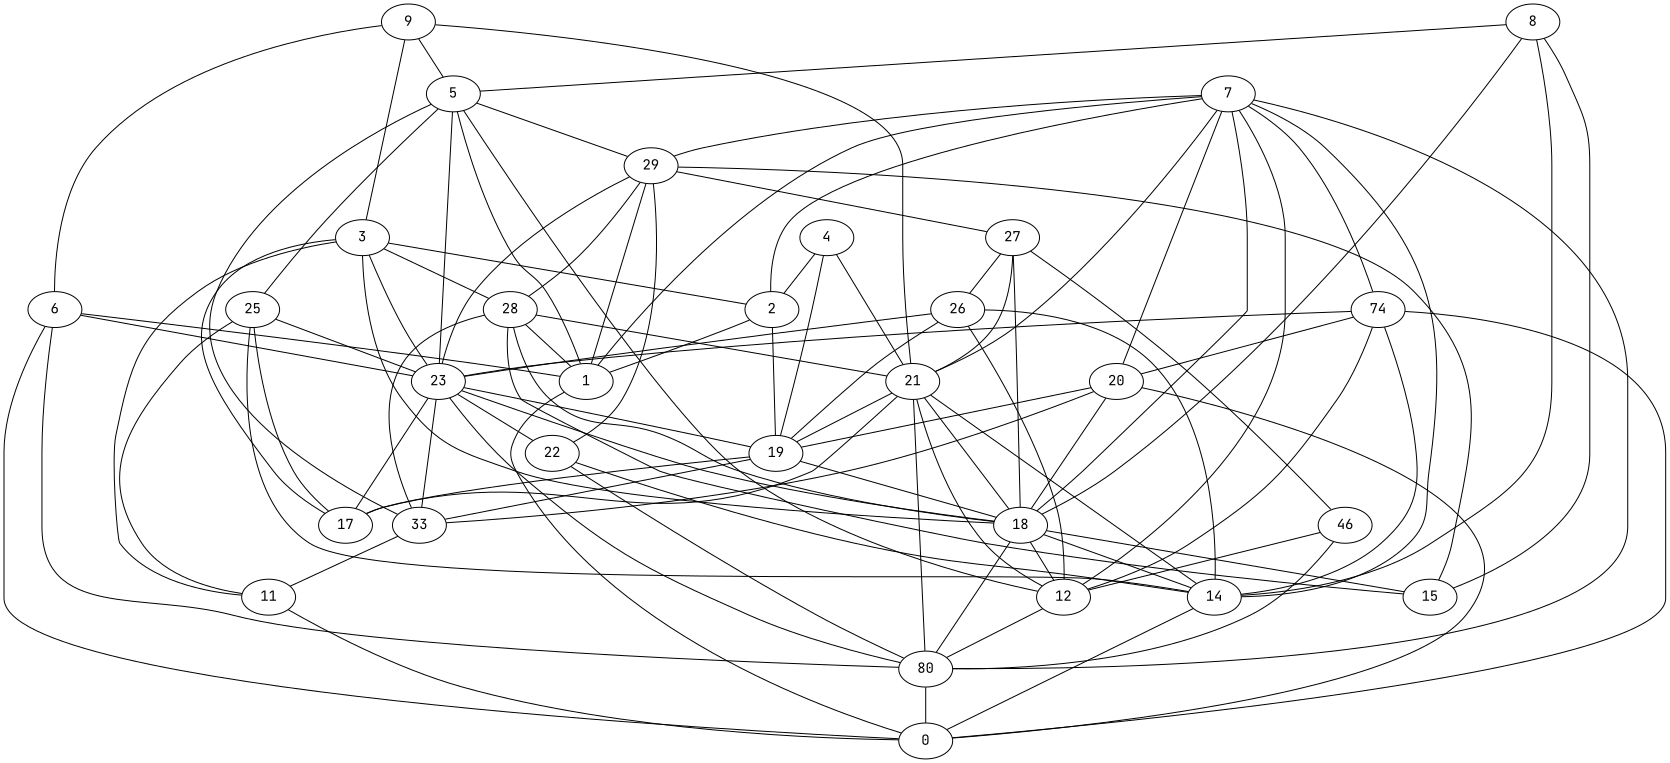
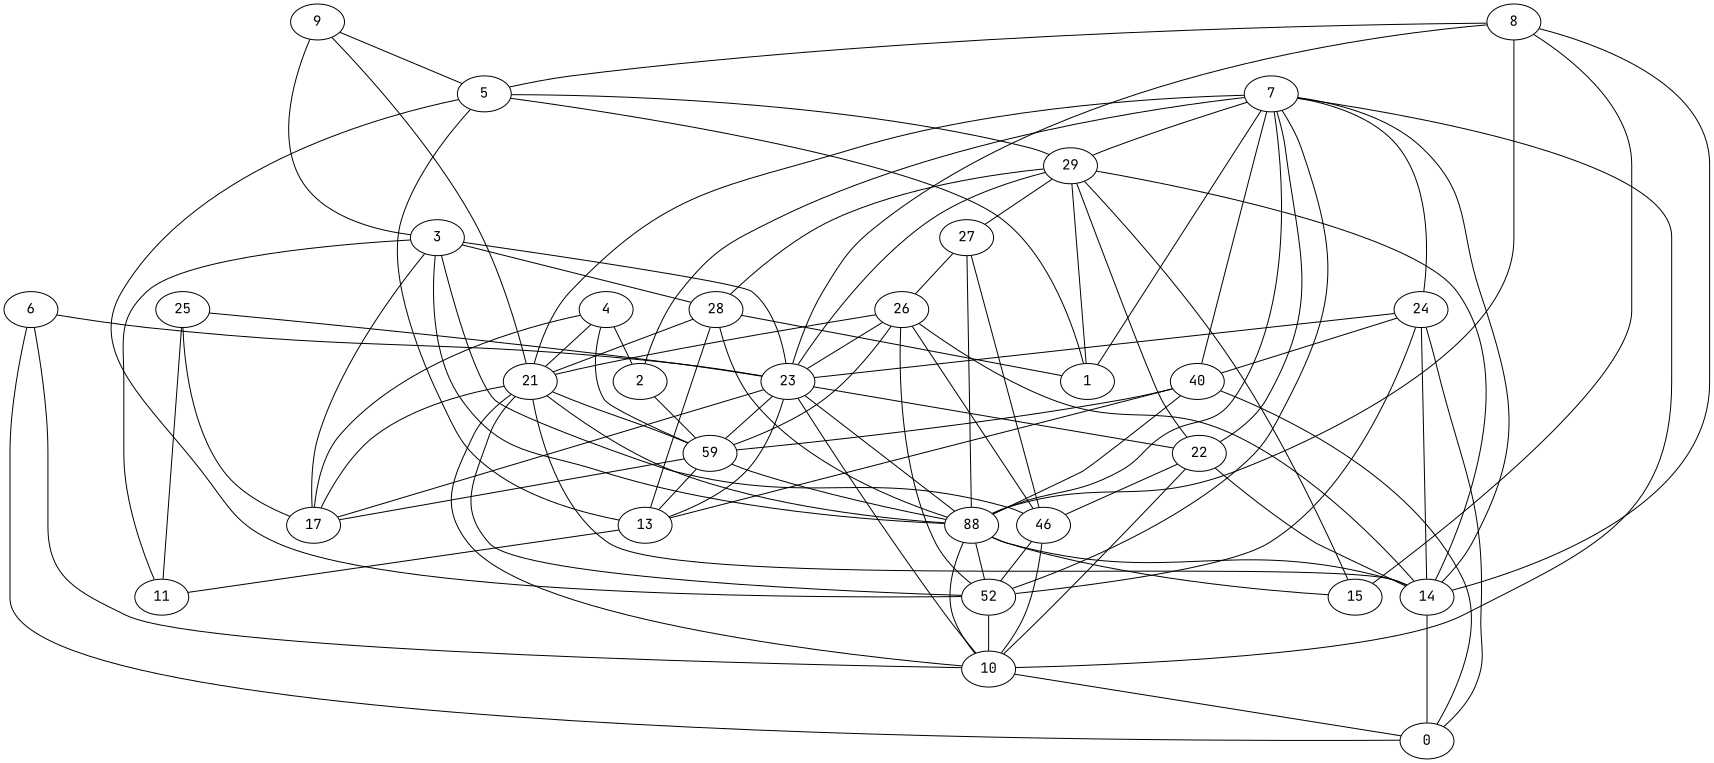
(160, 96) -> none
(347, 198) -> none
(446, 238) -> (1090, 111)
(549, 271) -> (627, 456)
none -> (1301, 289)
(1378, 310) -> (1421, 310)
(998, 321) -> (715, 342)
(711, 335) -> none
(321, 343) -> none
none -> (416, 375)
(1116, 381) -> (1197, 381)
none -> (982, 431)
(776, 453) -> (710, 453)
none -> (1133, 484)
(891, 524) -> none
(419, 525) -> (645, 525)
(1021, 525) -> (972, 525)
(631, 575) -> (1410, 258)
(1064, 597) -> (989, 597)
(642, 607) -> none
(926, 669) -> (989, 669)
(569, 710) -> none
